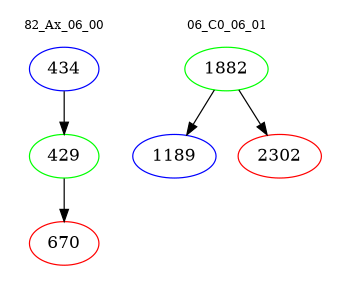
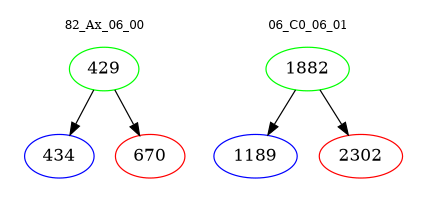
(64, 107) -> (85, 107)
